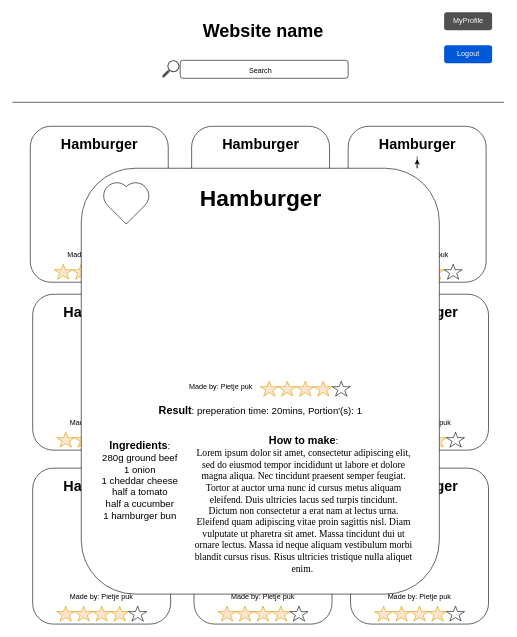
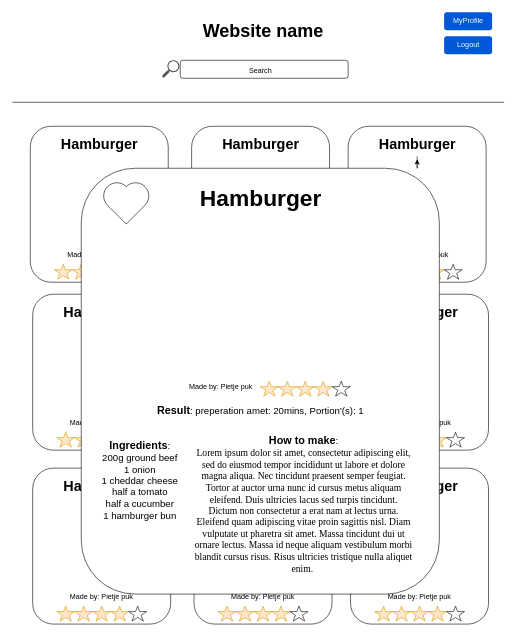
(468, 21) -> (468, 21)
(468, 54) -> (468, 45)
(261, 417) -> (261, 417)
(140, 480) -> (140, 480)
